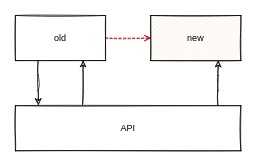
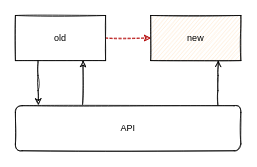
(145, 38) -> (144, 38)
(218, 67) -> (218, 65)
(128, 128) -> (128, 128)
